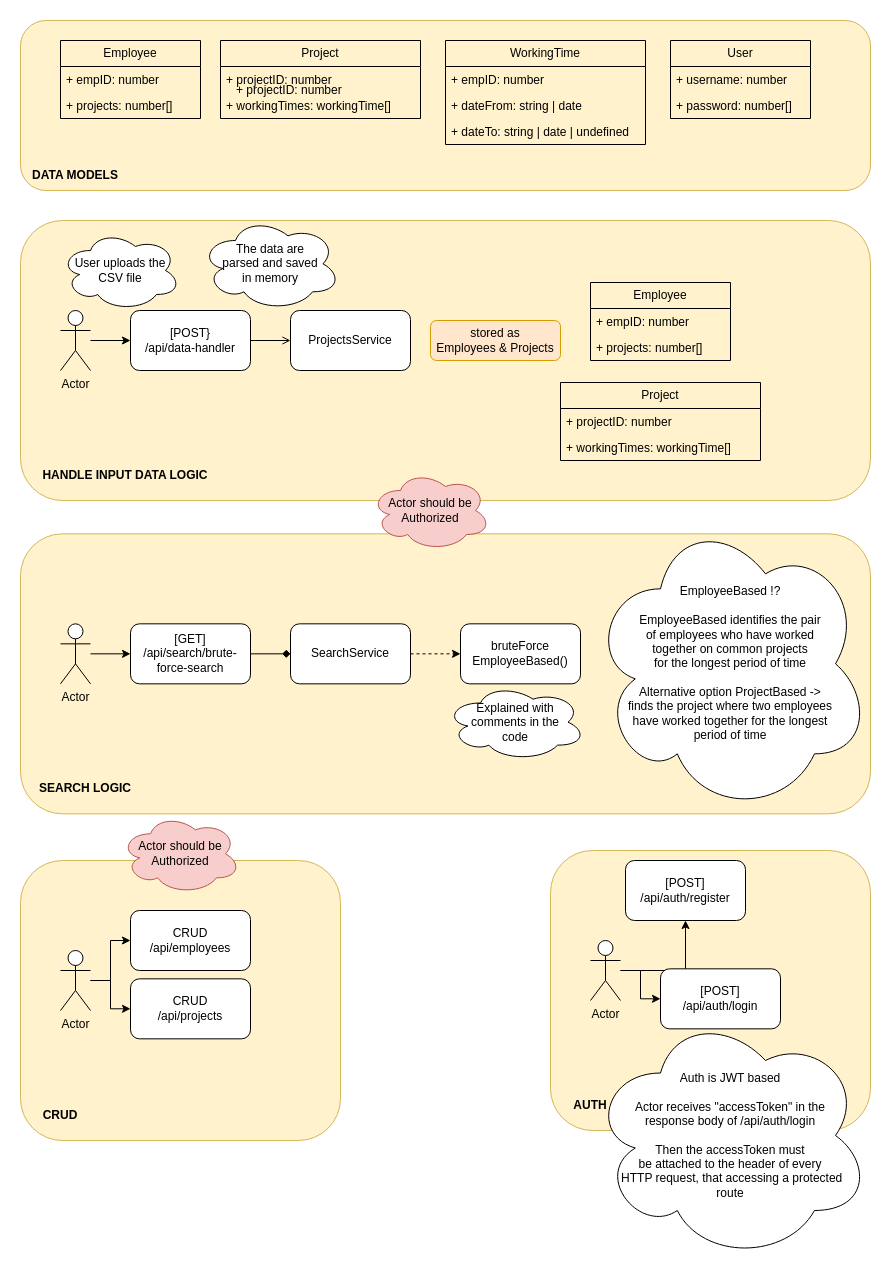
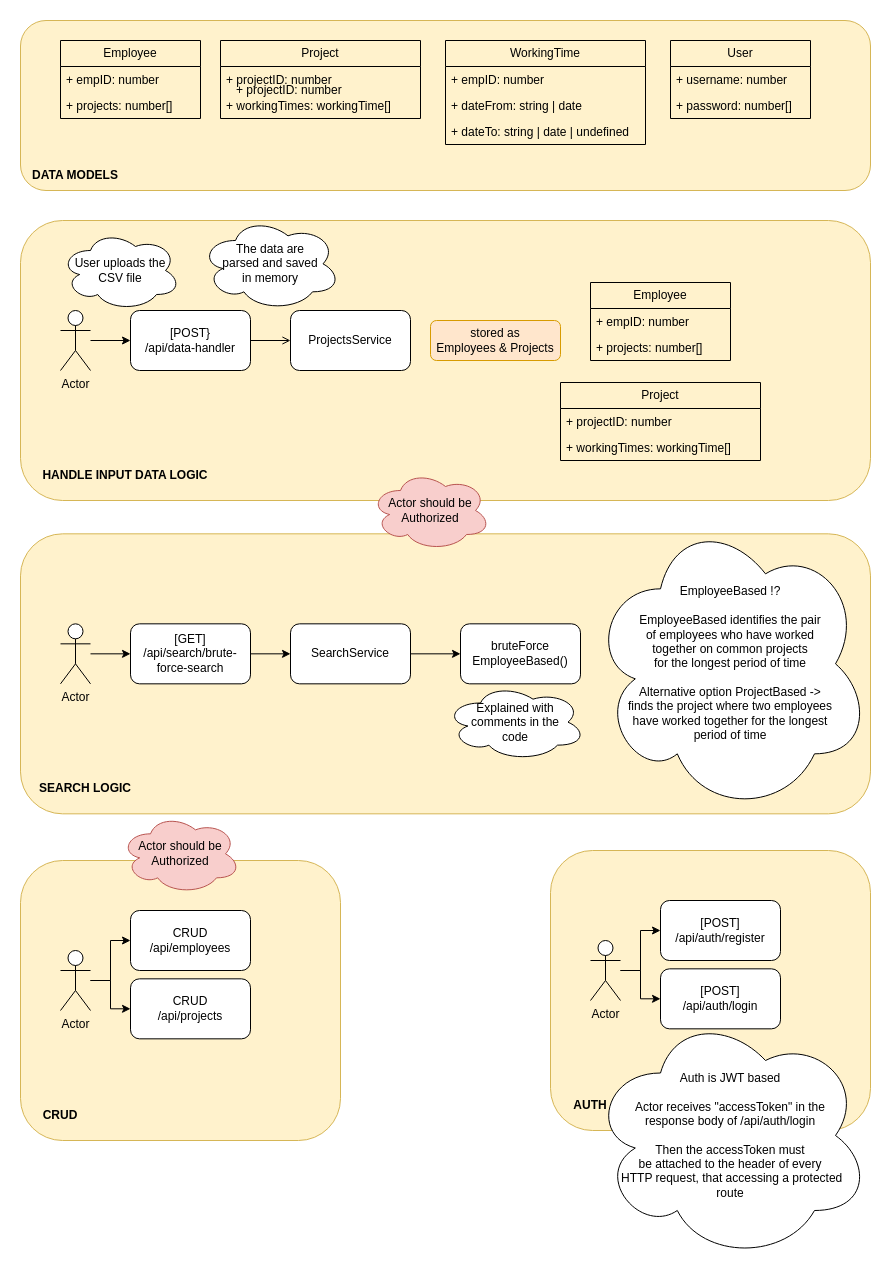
(281, 654) -> (282, 654)
(433, 654) -> (433, 654)
(686, 891) -> (721, 931)
